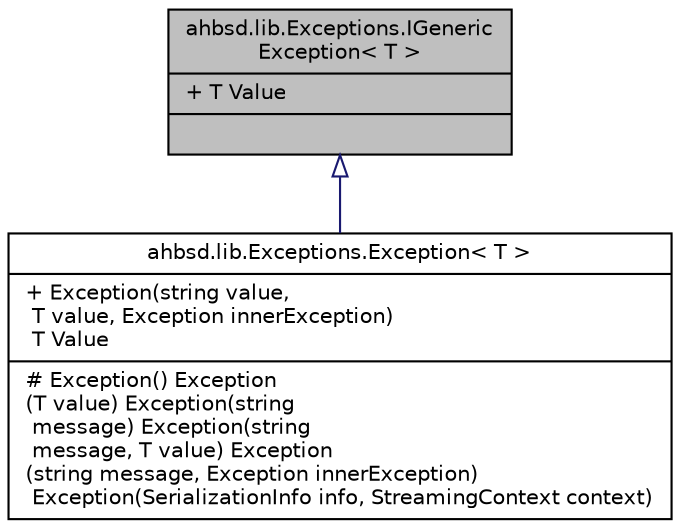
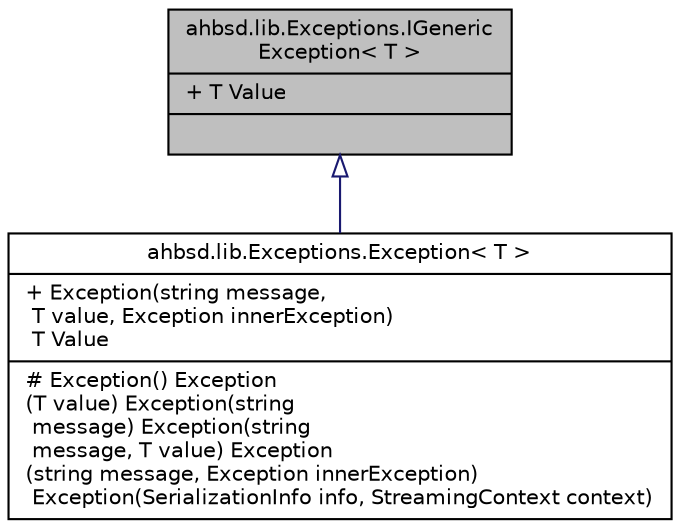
(158, 293) -> (177, 293)
